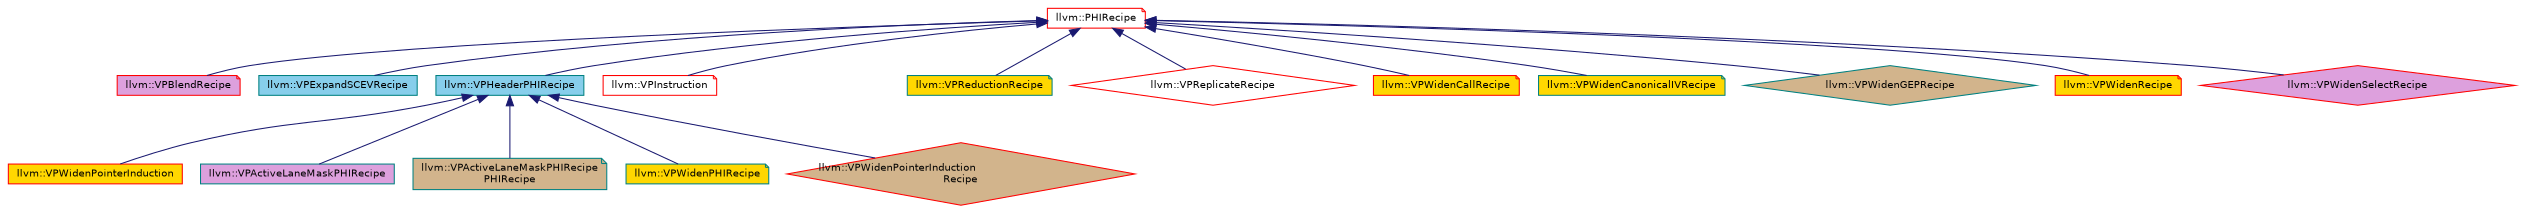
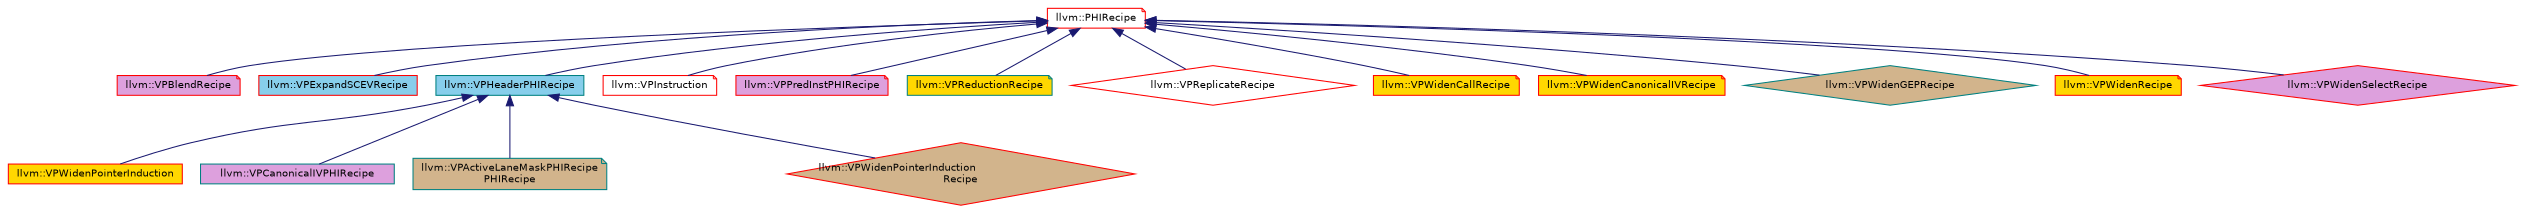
(338, 85) -> (338, 85)
none -> (812, 85)
(1632, 85) -> (1632, 85)
(297, 174) -> (297, 174)
(697, 174) -> none
